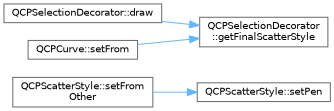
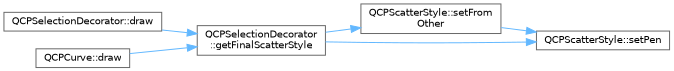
none -> (338, 31)
none -> (426, 43)
(83, 50) -> (83, 58)
